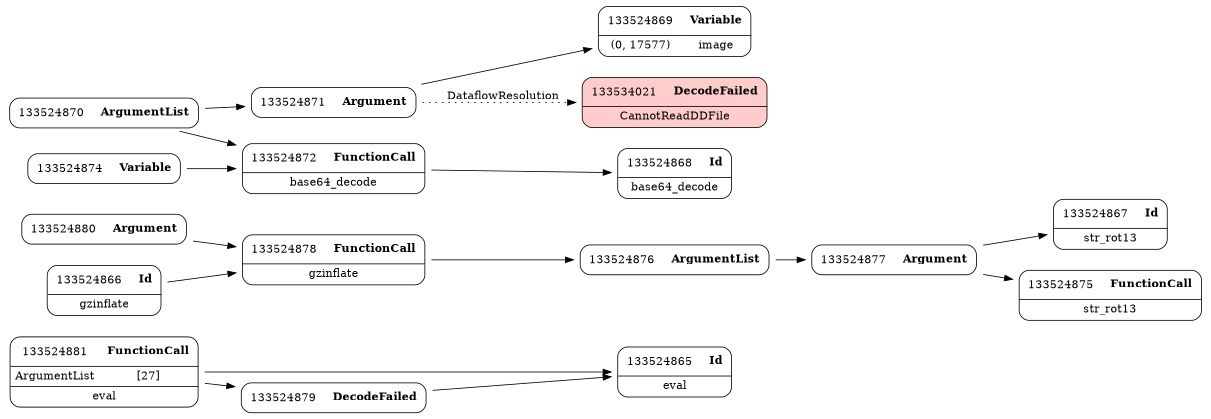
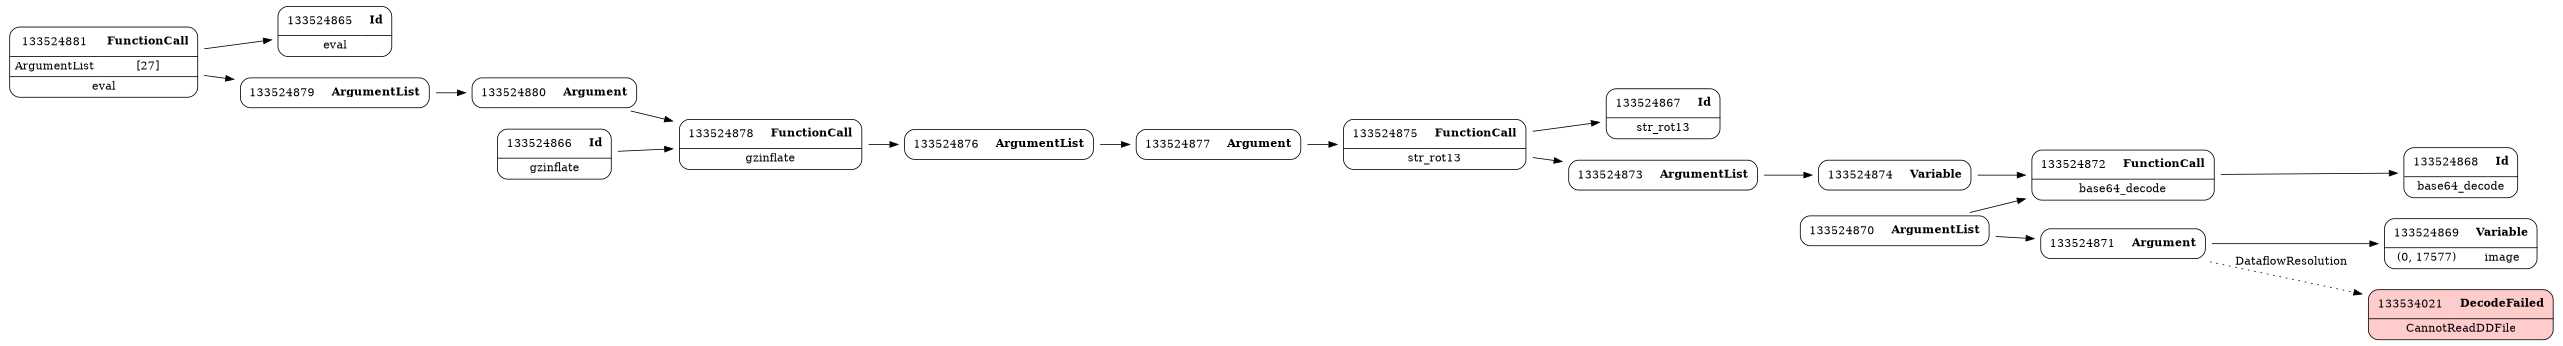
none -> (1663, 175)
(1011, 241) -> (1562, 127)
(518, 384) -> (447, 93)
(375, 397) -> (376, 92)
